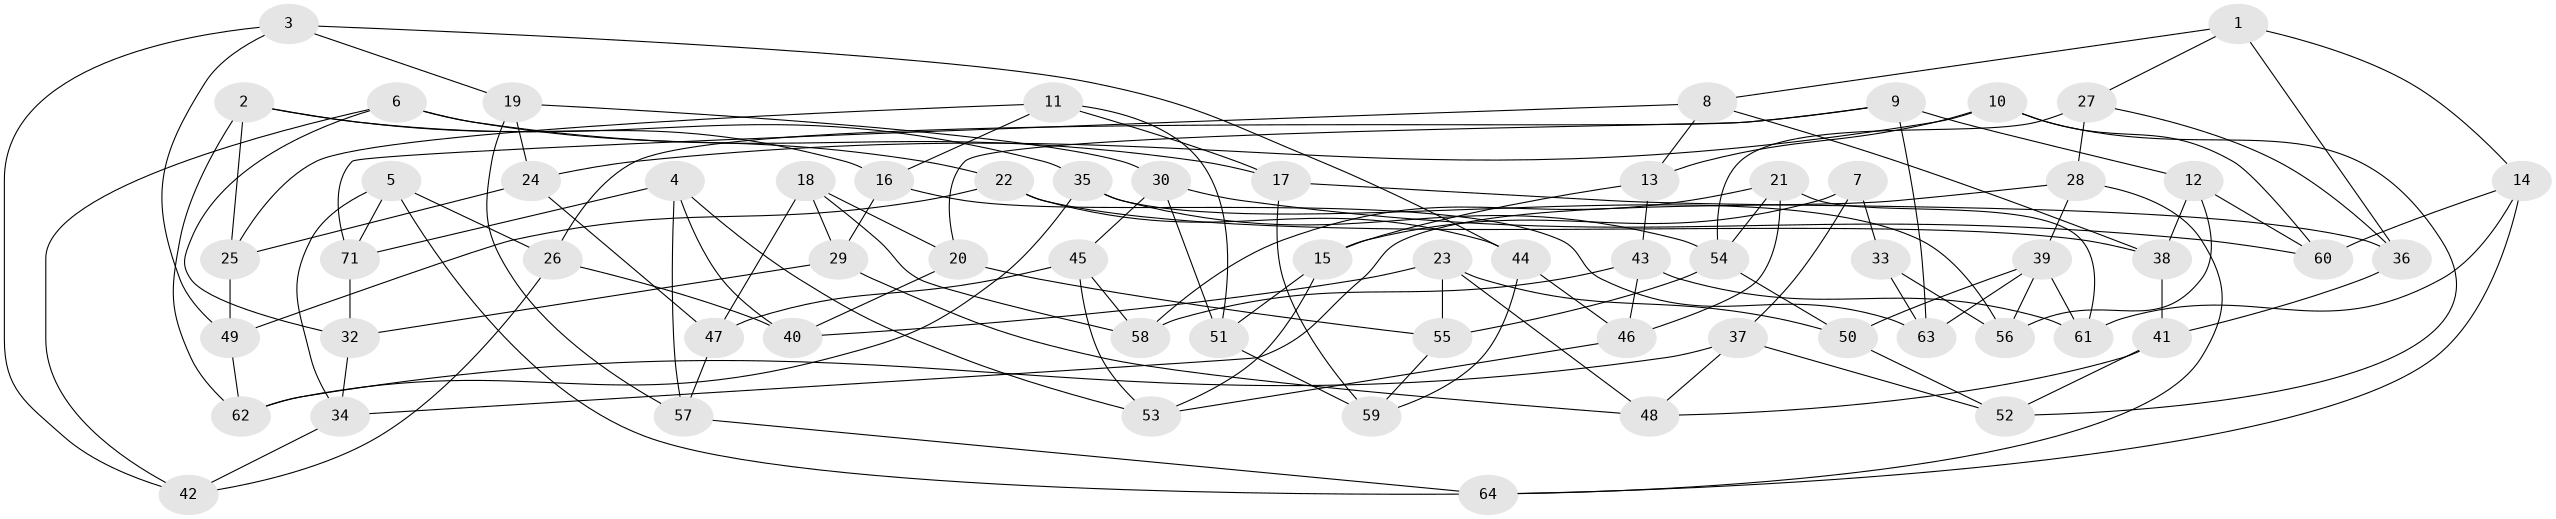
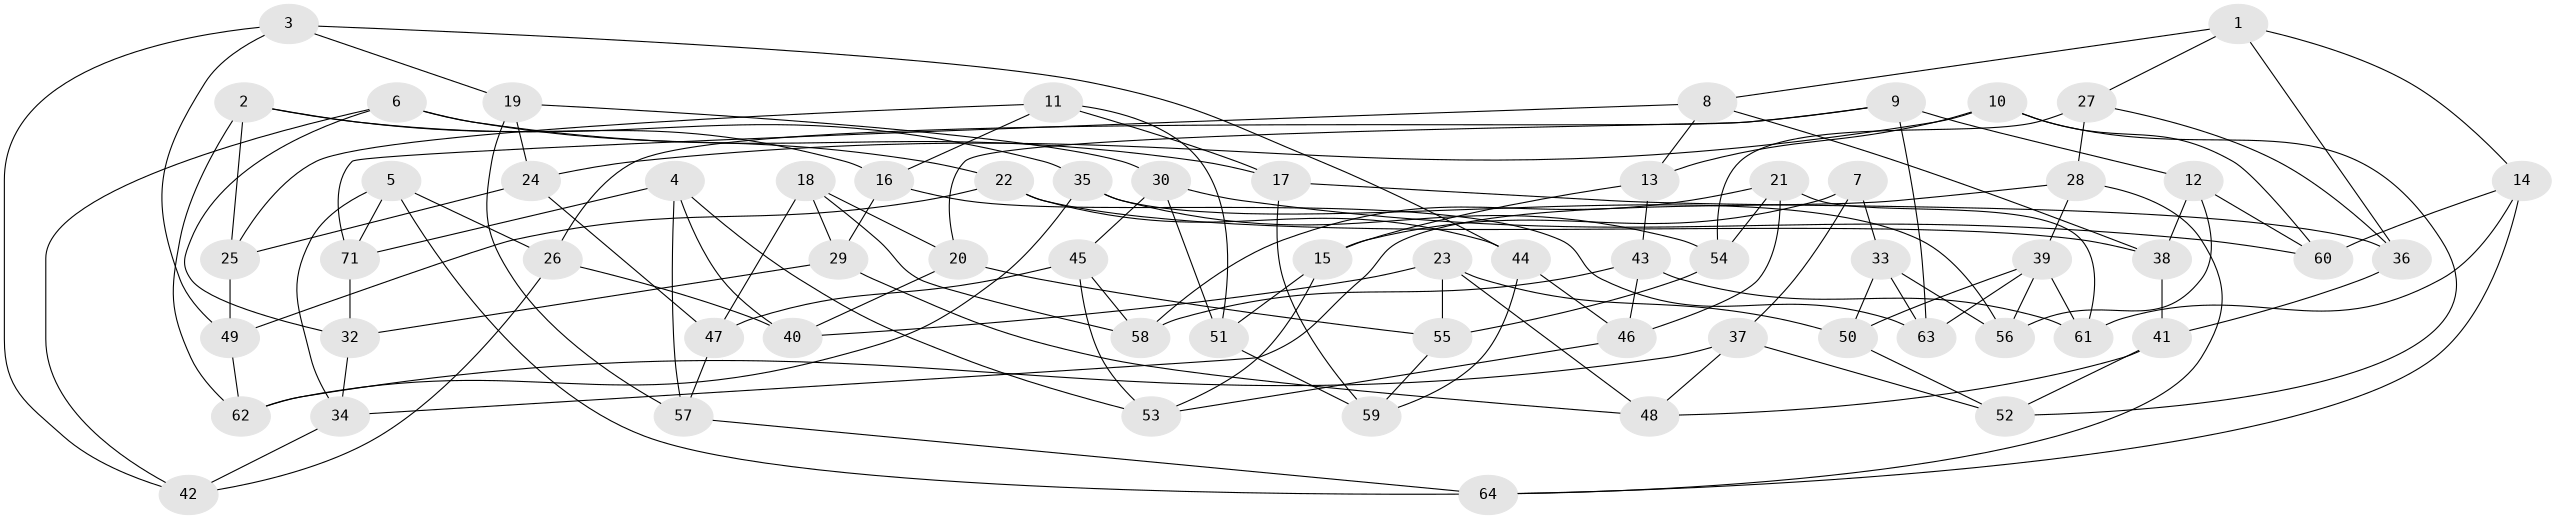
(1766, 289) -> (1867, 292)
